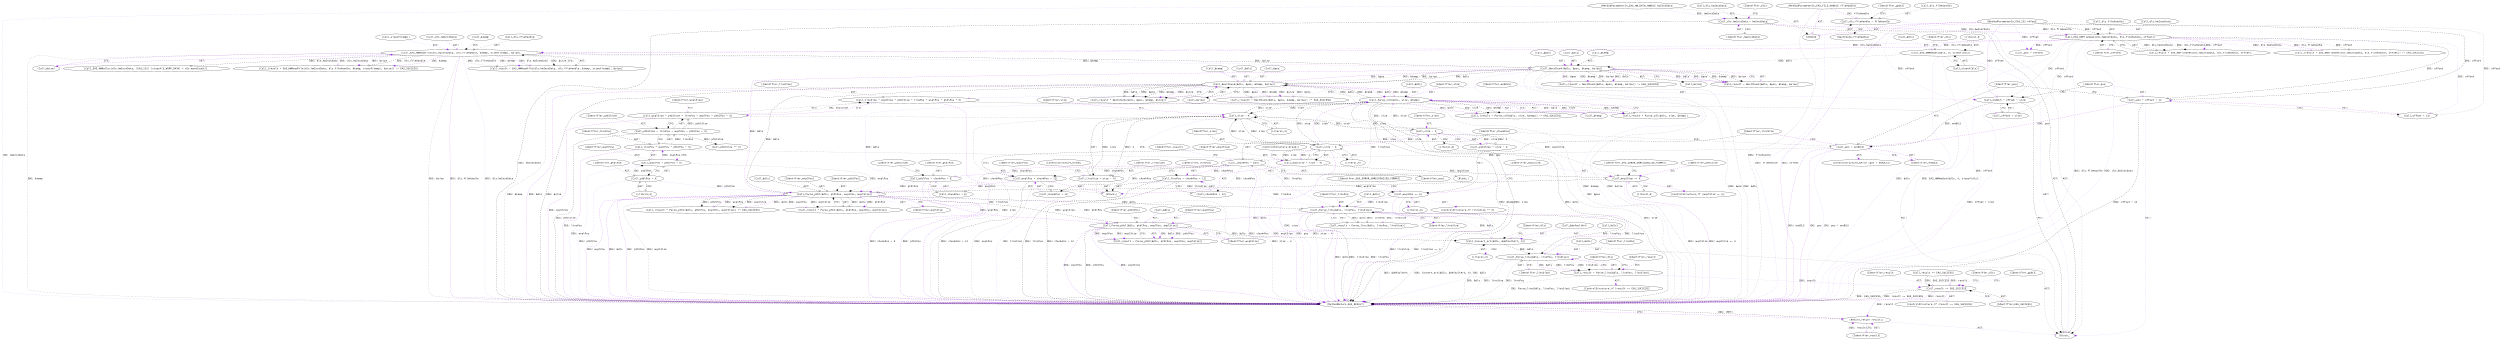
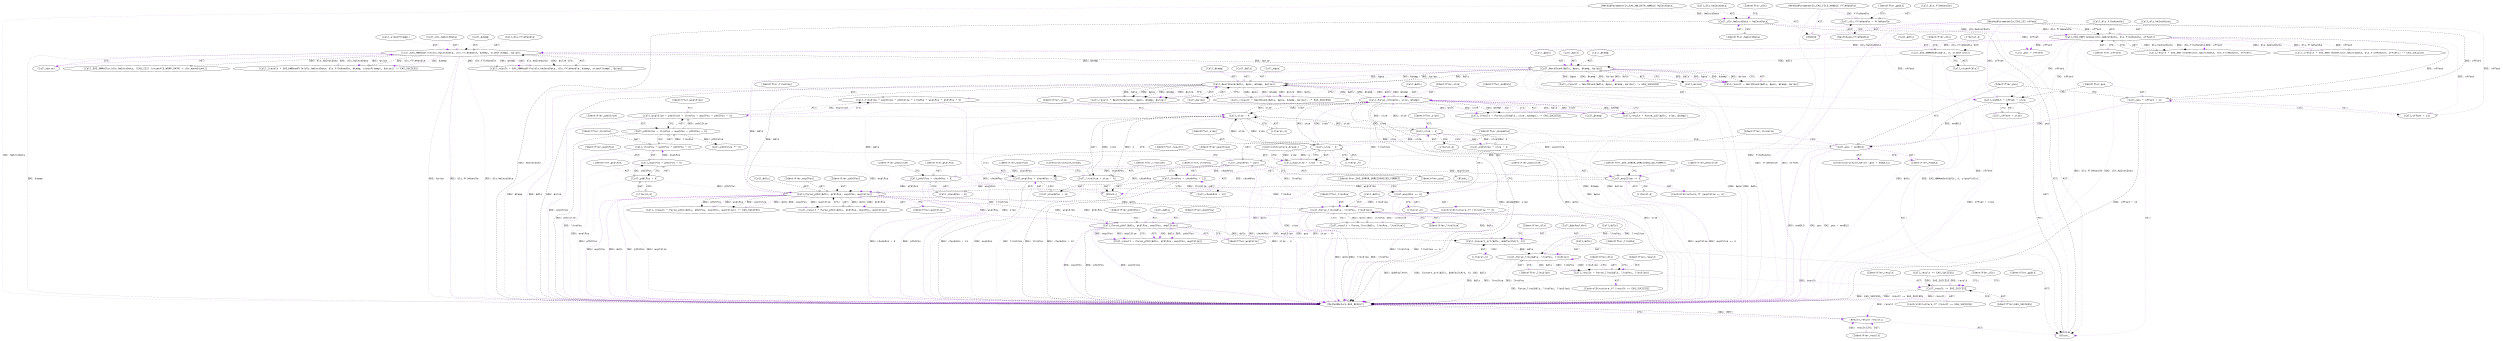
(681, 154) -> none
